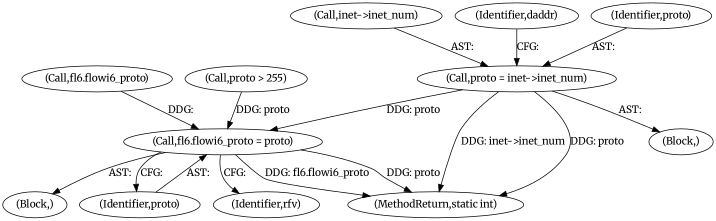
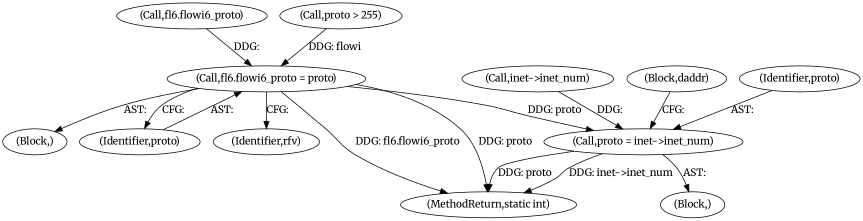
(517, 16) -> (677, 79)
(464, 47) -> (611, 110)
(370, 108) -> (468, 102)
(263, 110) -> (335, 47)
